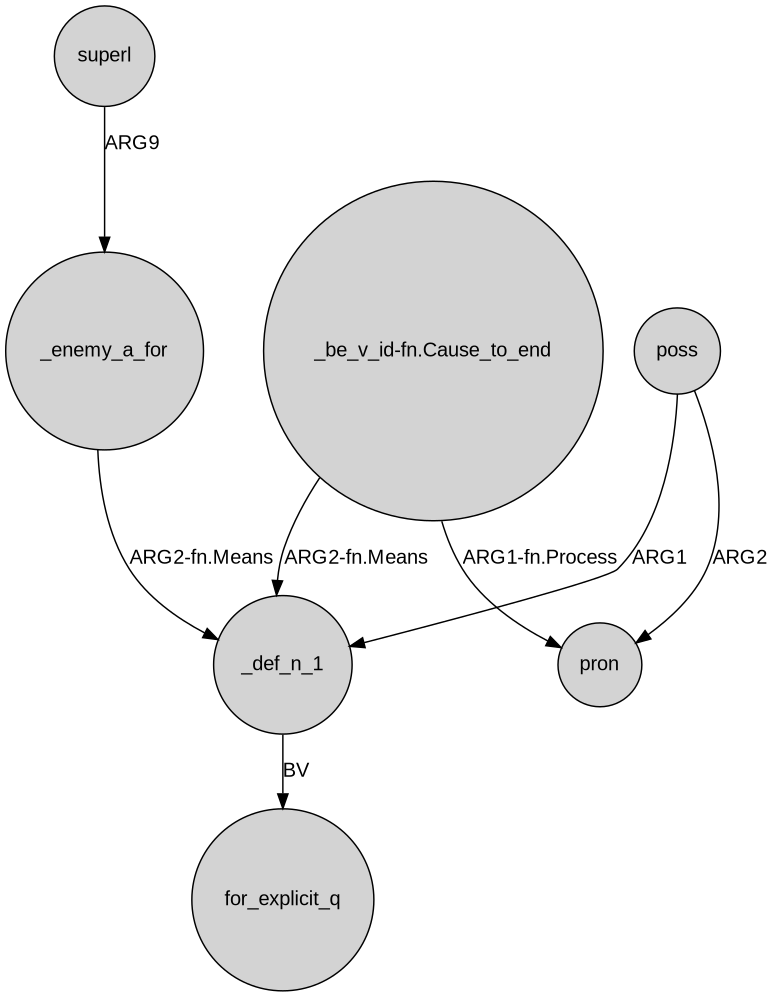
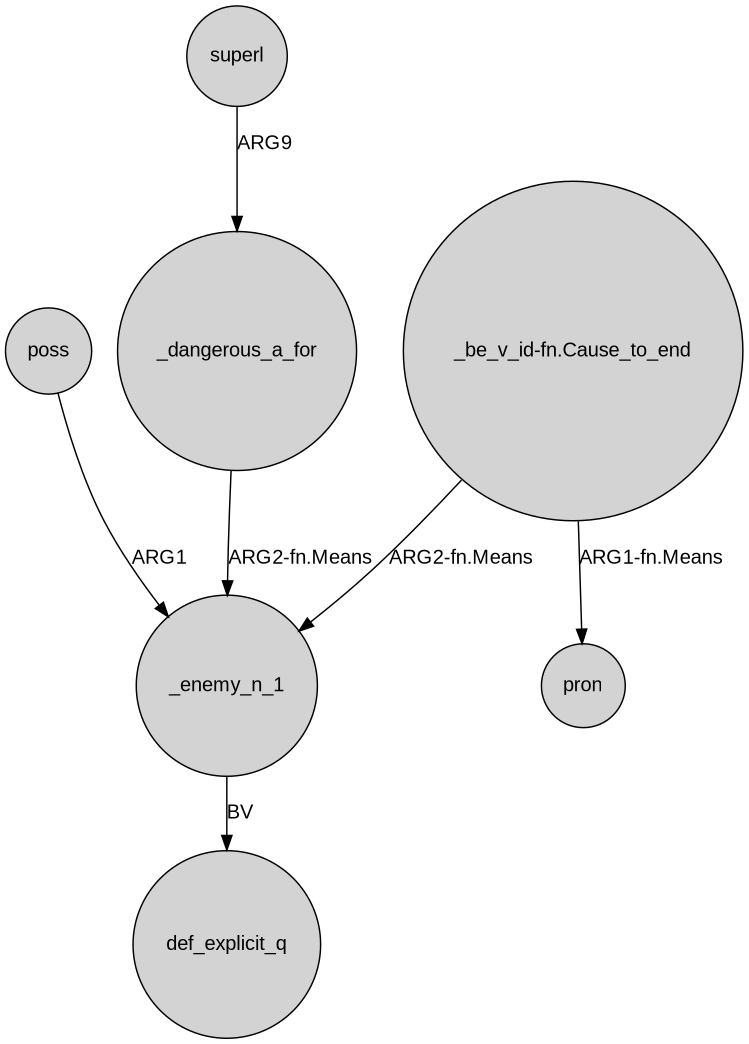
(105, 351) -> (237, 351)
(718, 523) -> none
(540, 558) -> (651, 558)
(283, 665) -> (227, 686)
(283, 900) -> (227, 944)
